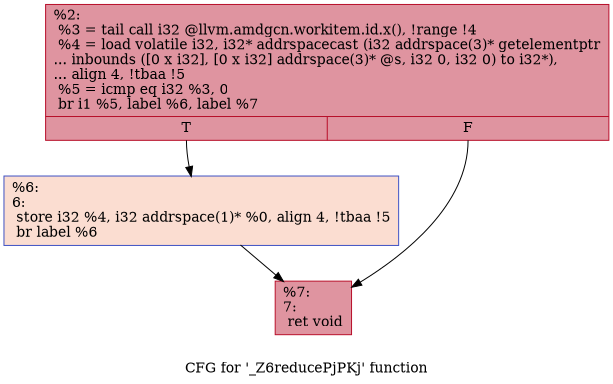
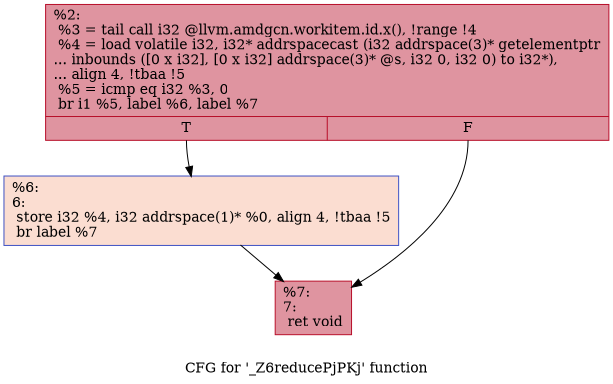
(55, 233) -> (55, 233)
